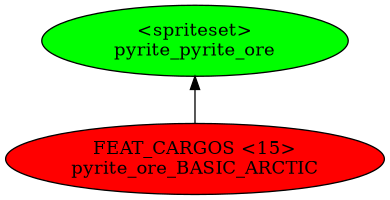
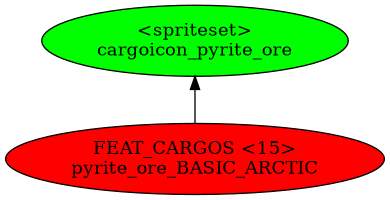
(195, 41) -> (195, 41)
